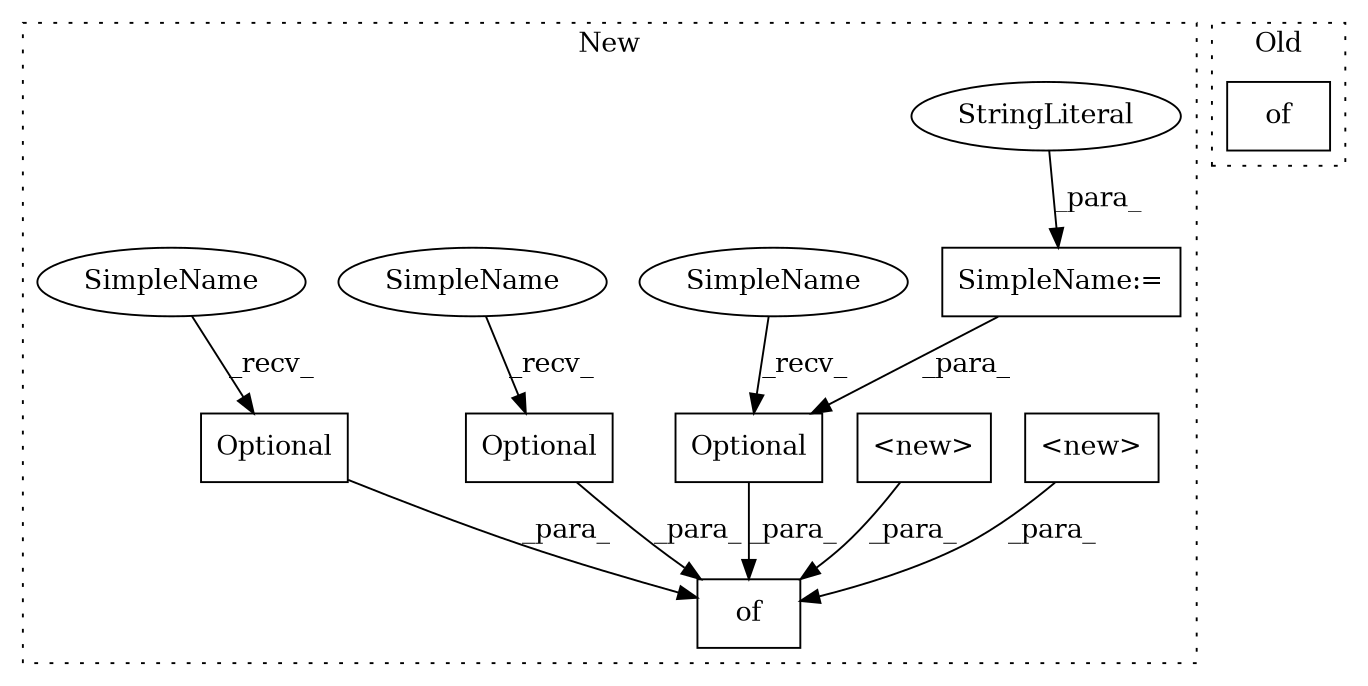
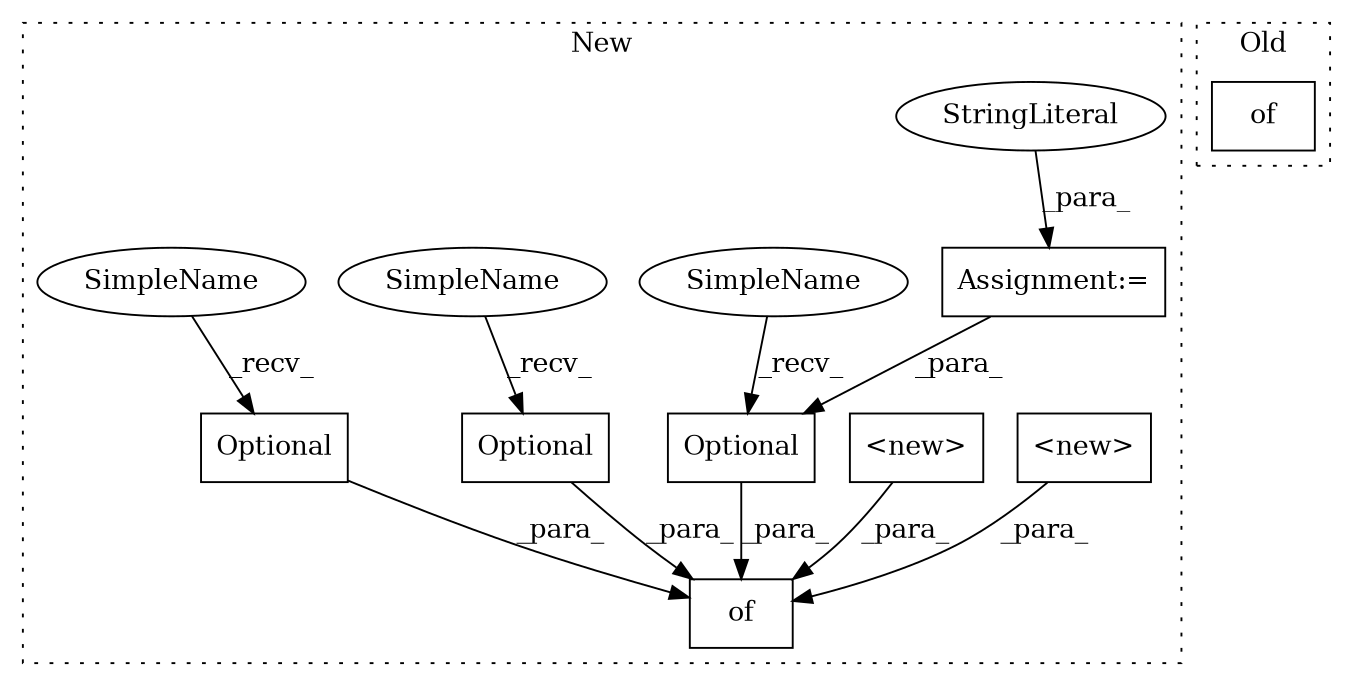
(1061, 282) -> (1054, 282)
